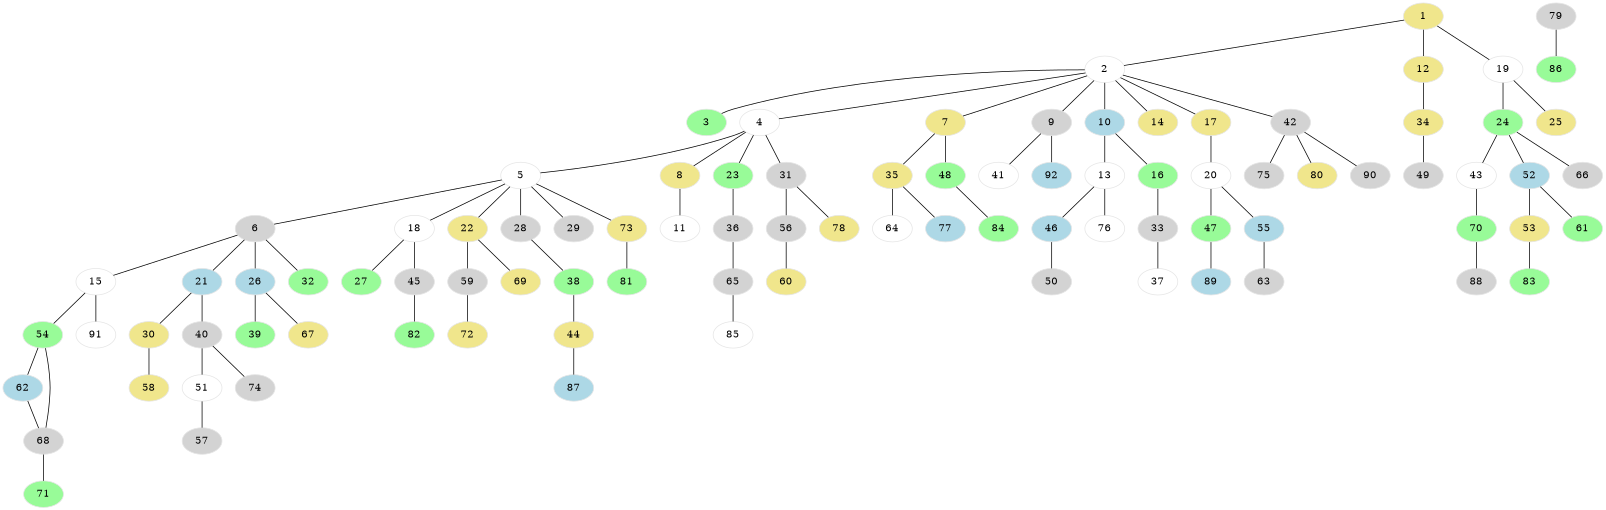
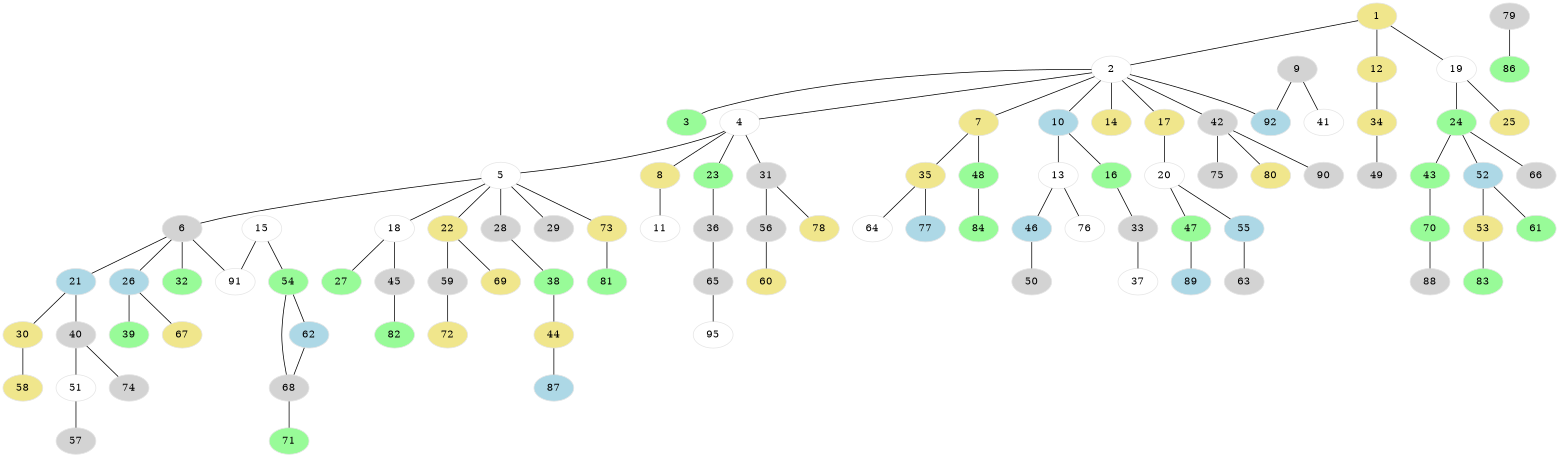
(1078, 96) -> (1193, 92)
(1476, 176) -> (1430, 176)
(175, 255) -> (209, 255)
(733, 335) -> (713, 335)
